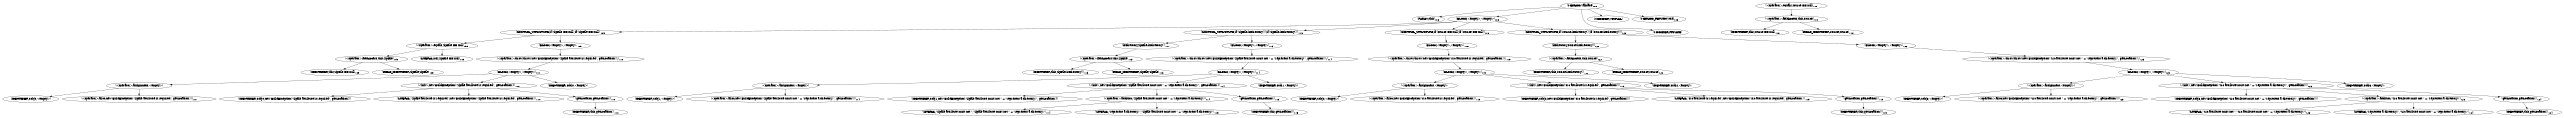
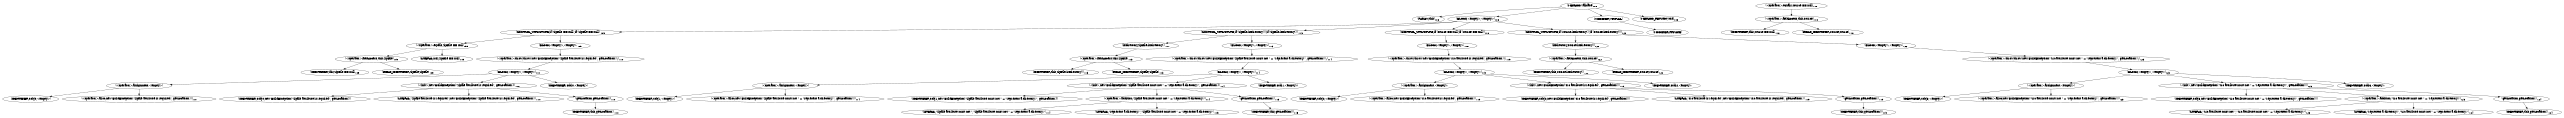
(1611, 28) -> (1637, 26)
